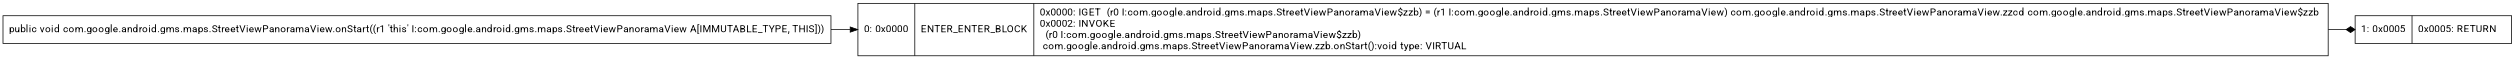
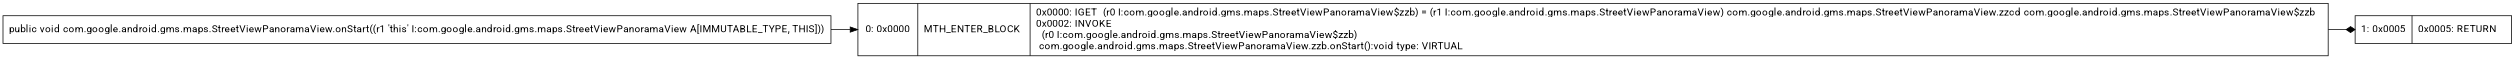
(974, 29) -> (972, 29)
